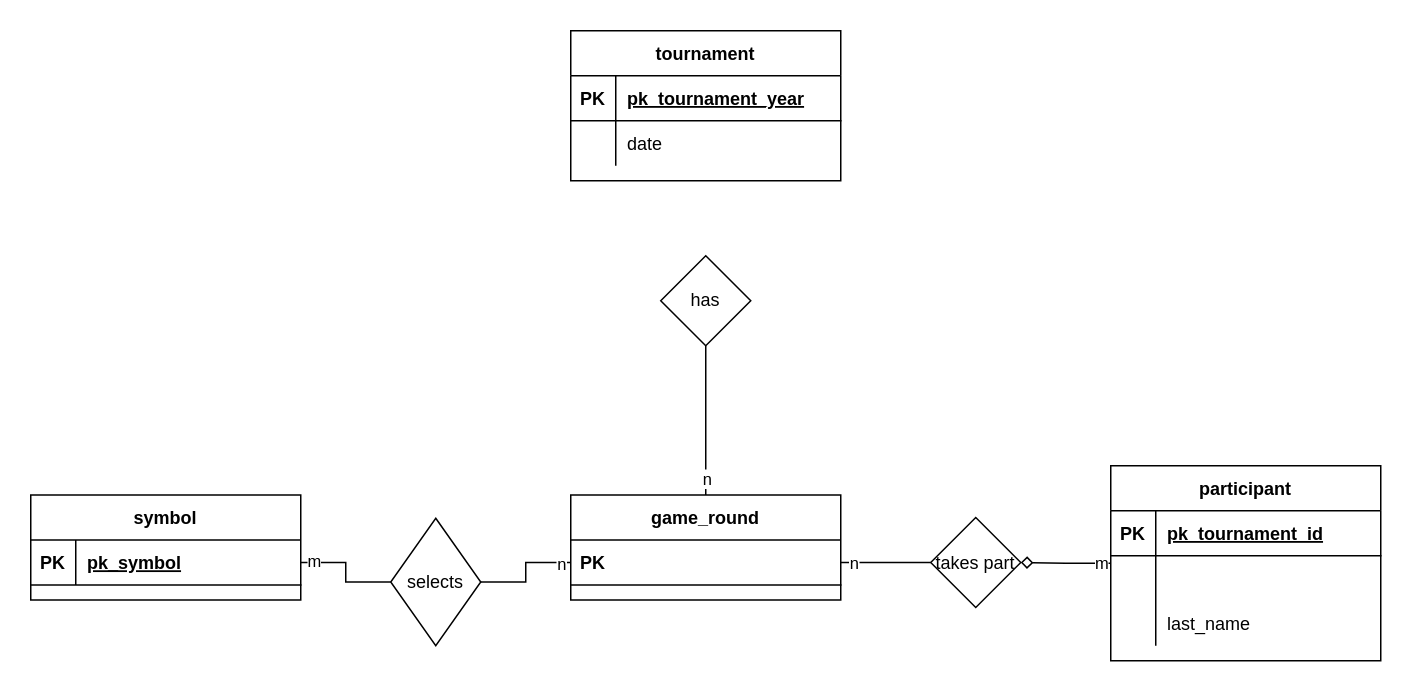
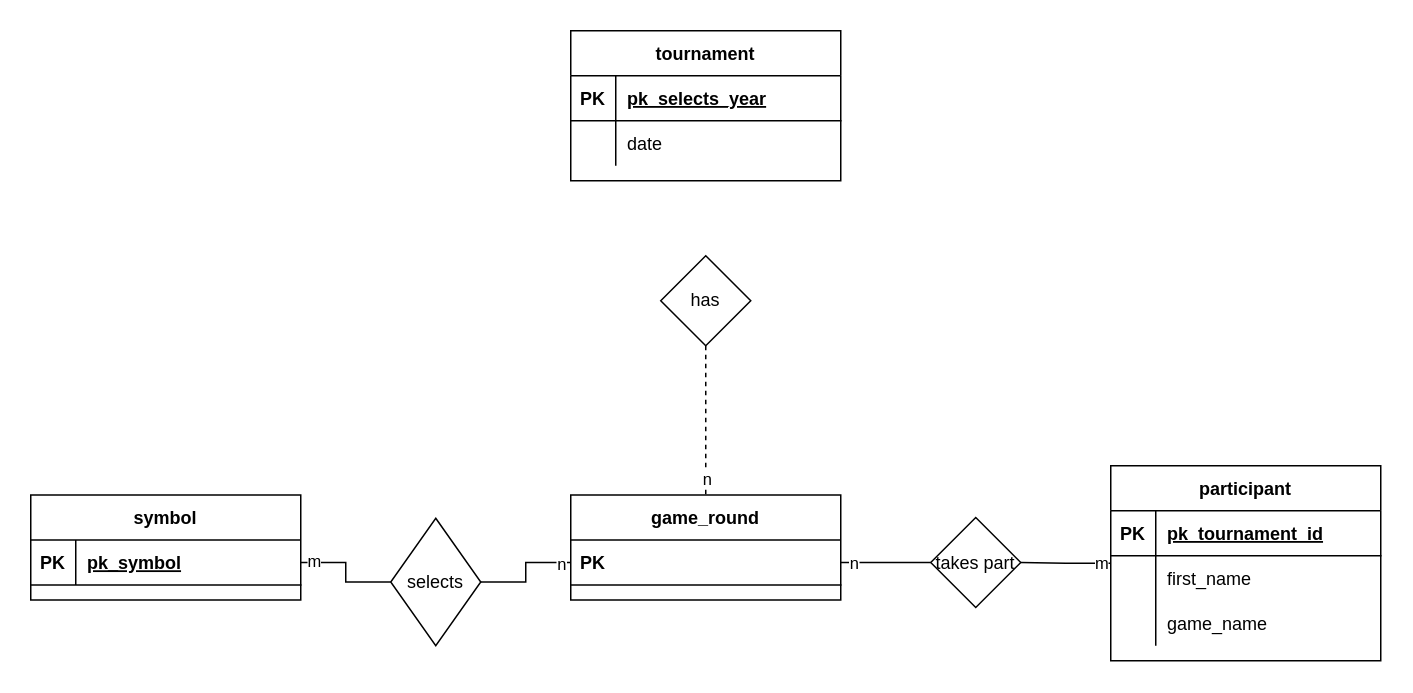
(718, 99) -> (700, 99)
(706, 409) -> (706, 409)
(1033, 563) -> (1027, 563)
none -> (1268, 578)
(1210, 624) -> (1212, 624)
